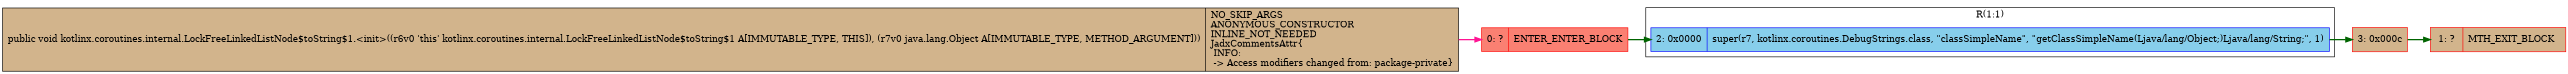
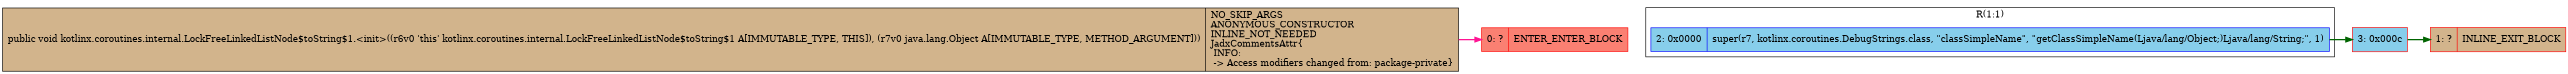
(2511, 39) -> (2511, 39)
(1636, 40) -> none
(2380, 40) -> (2380, 40)
